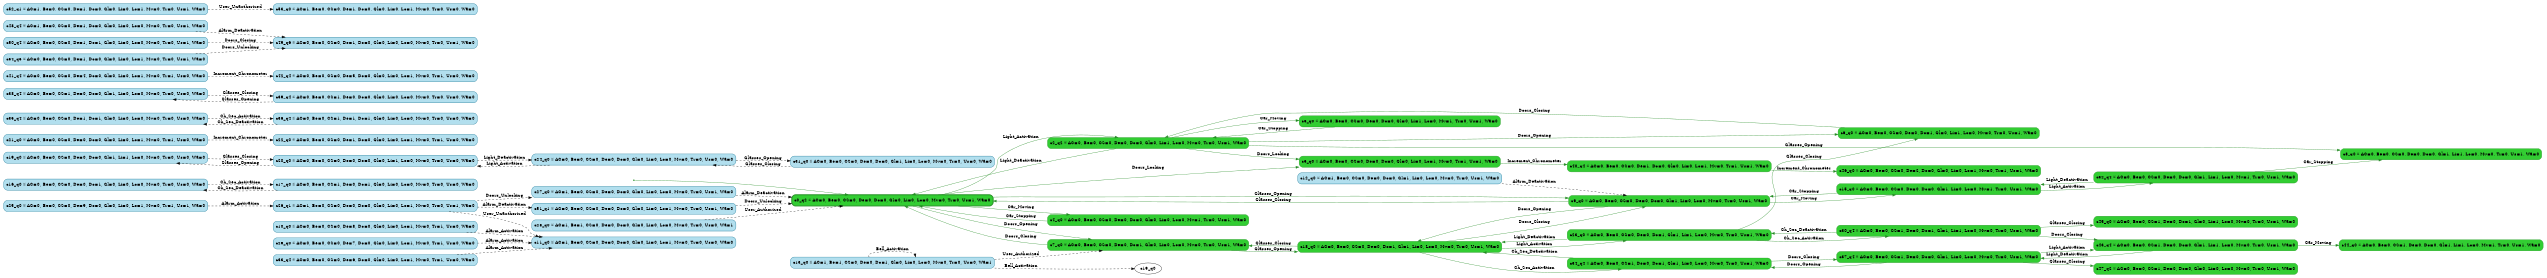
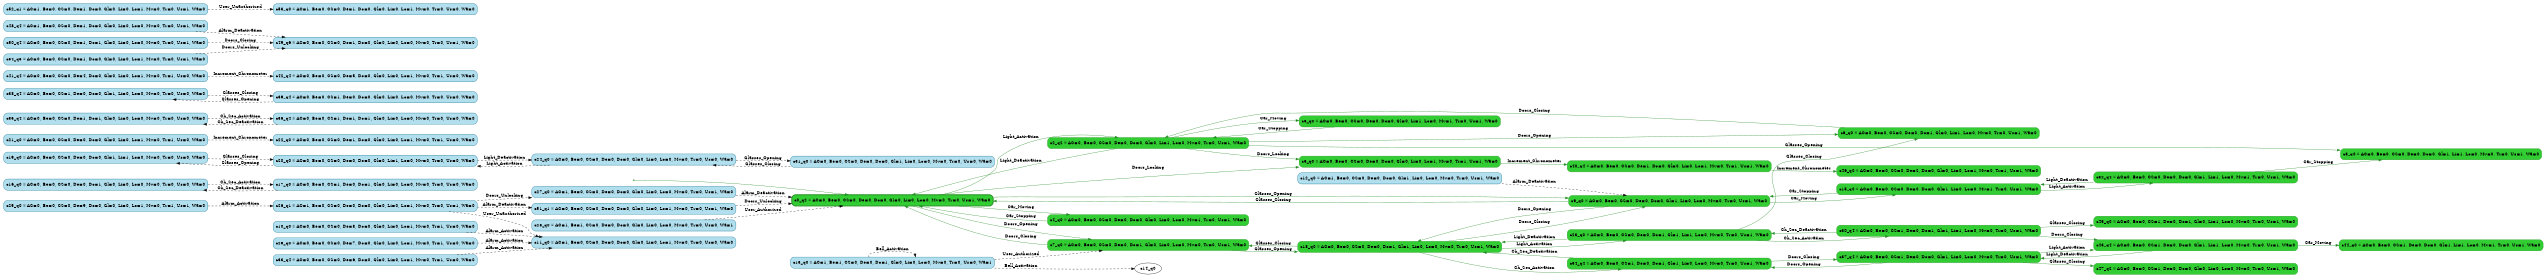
(1148, 269) -> (1148, 269)
